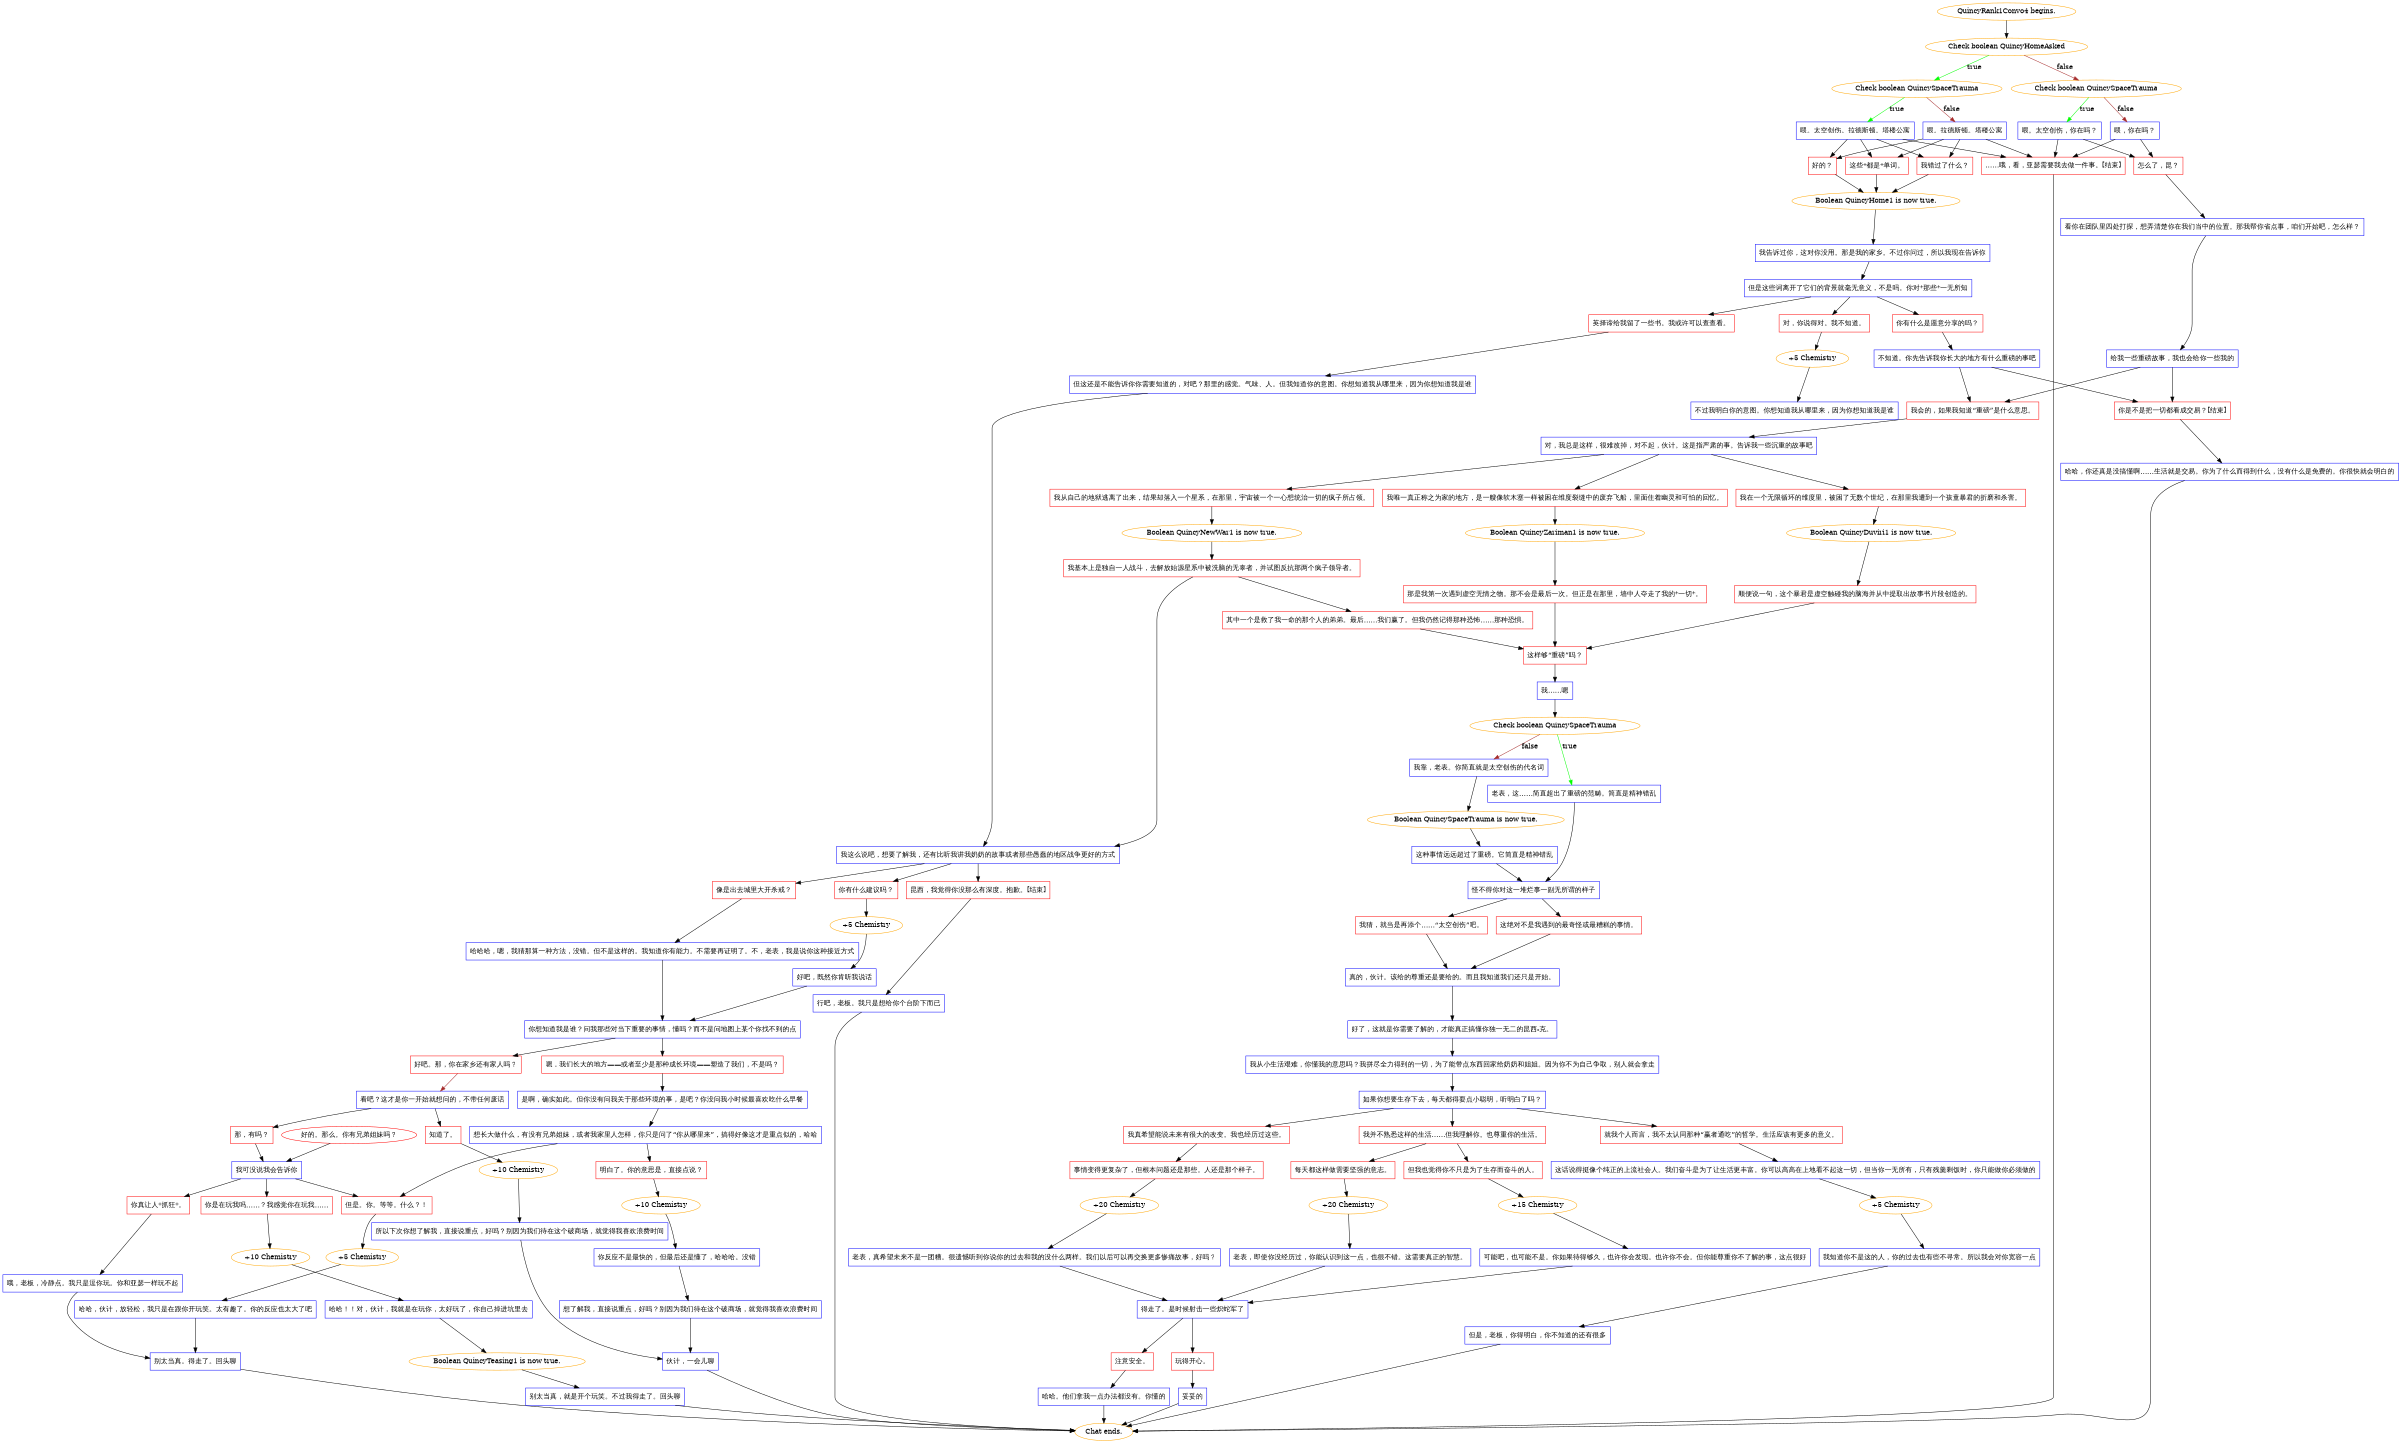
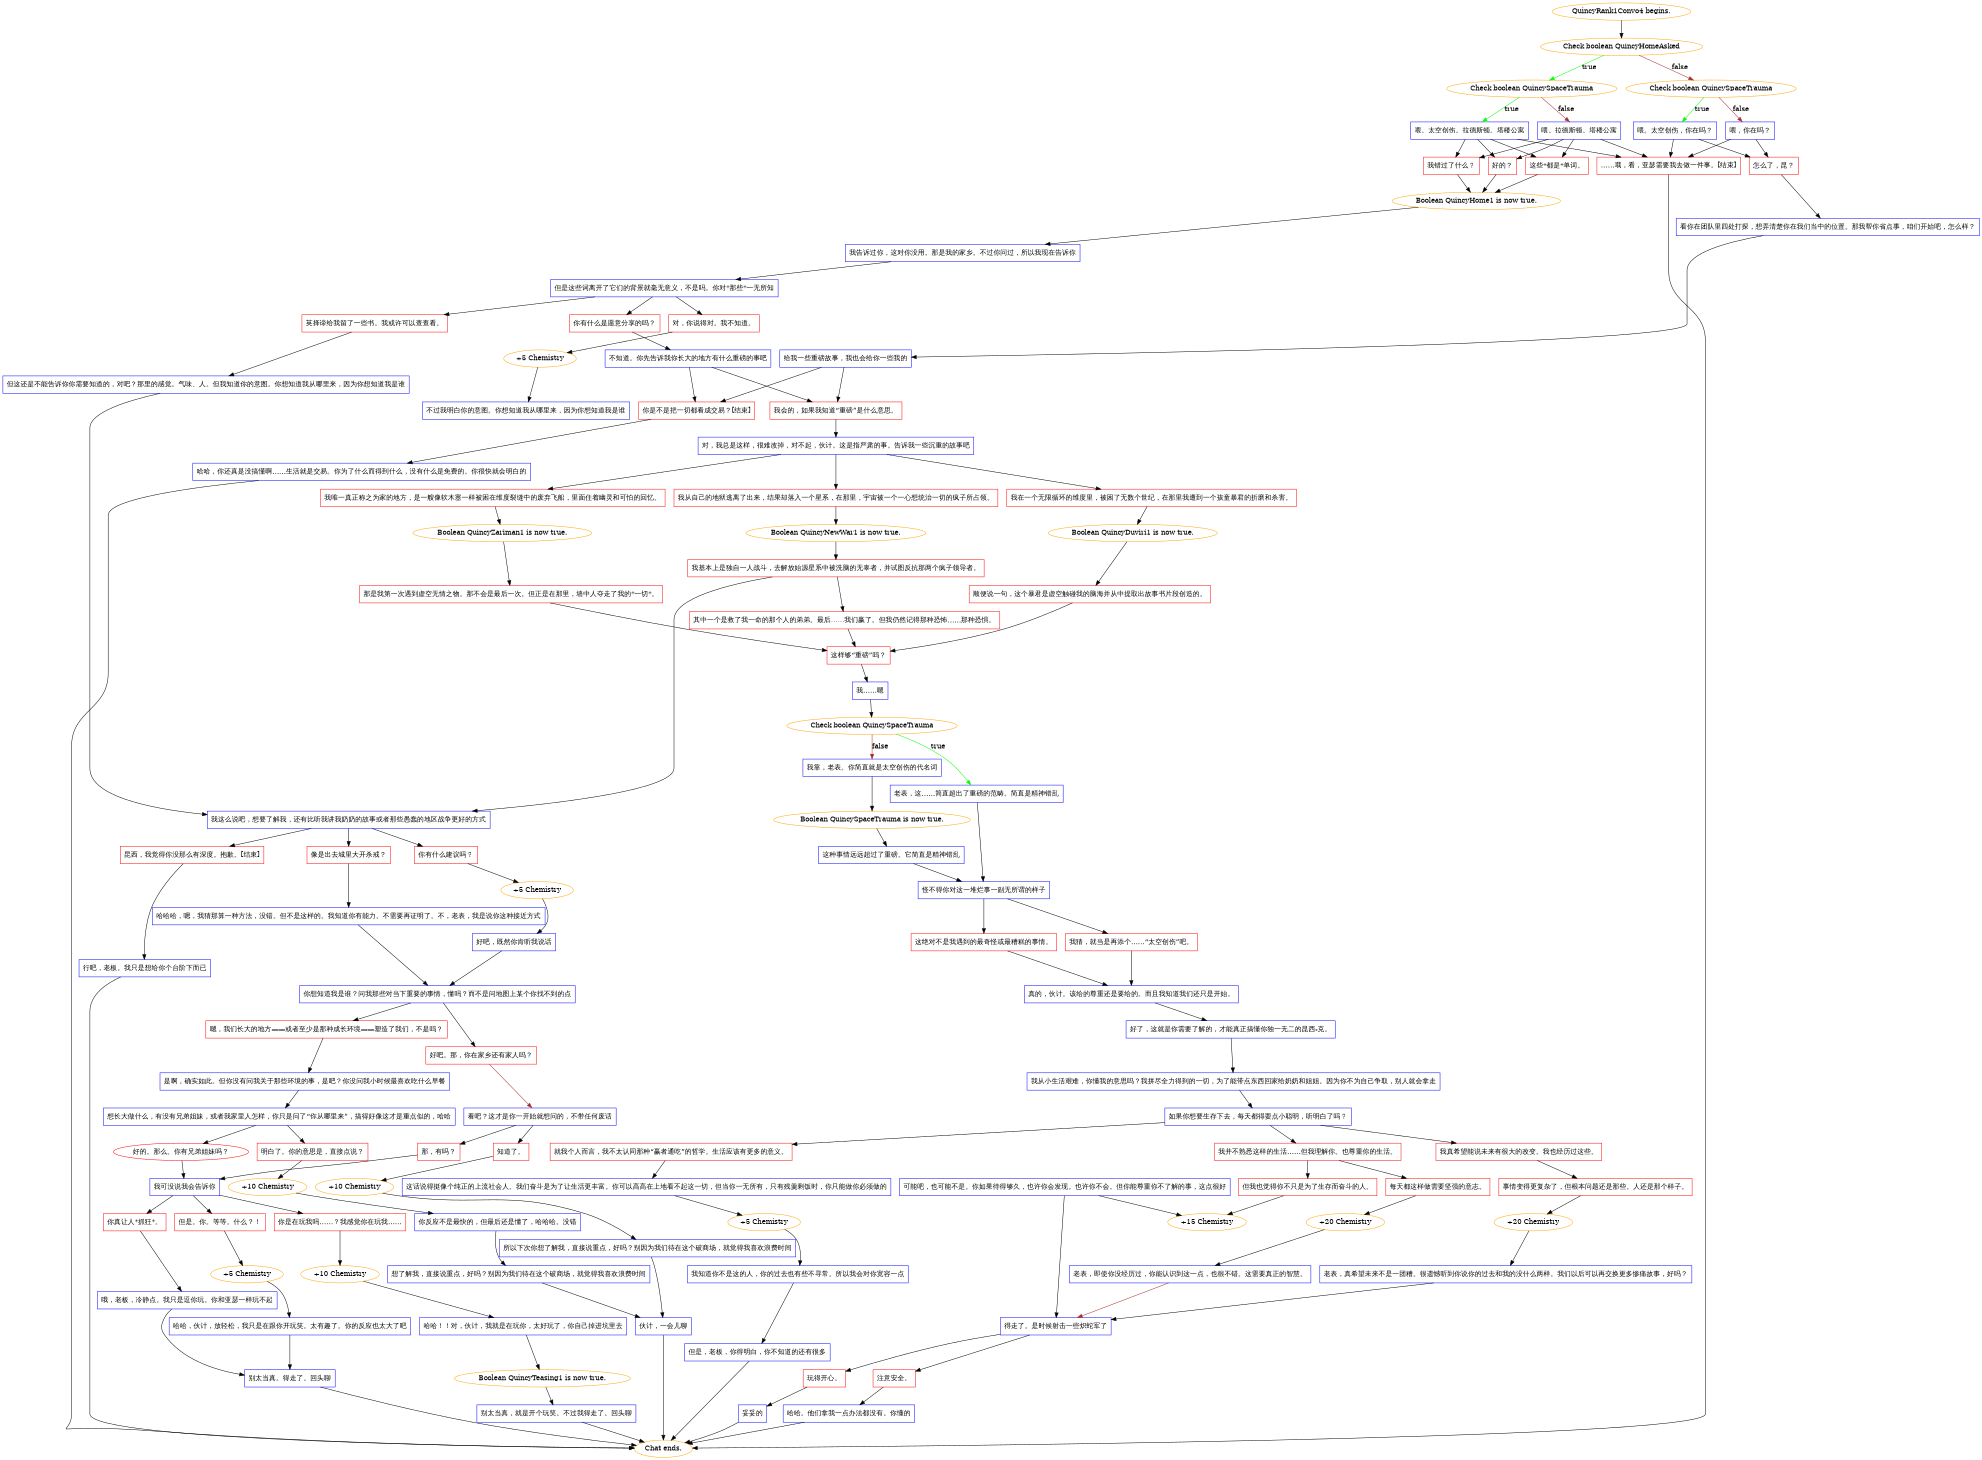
(478, 1161) -> (232, 1134)
(1588, 1230) -> (1138, 1205)
(1274, 1283) -> (1125, 1299)
